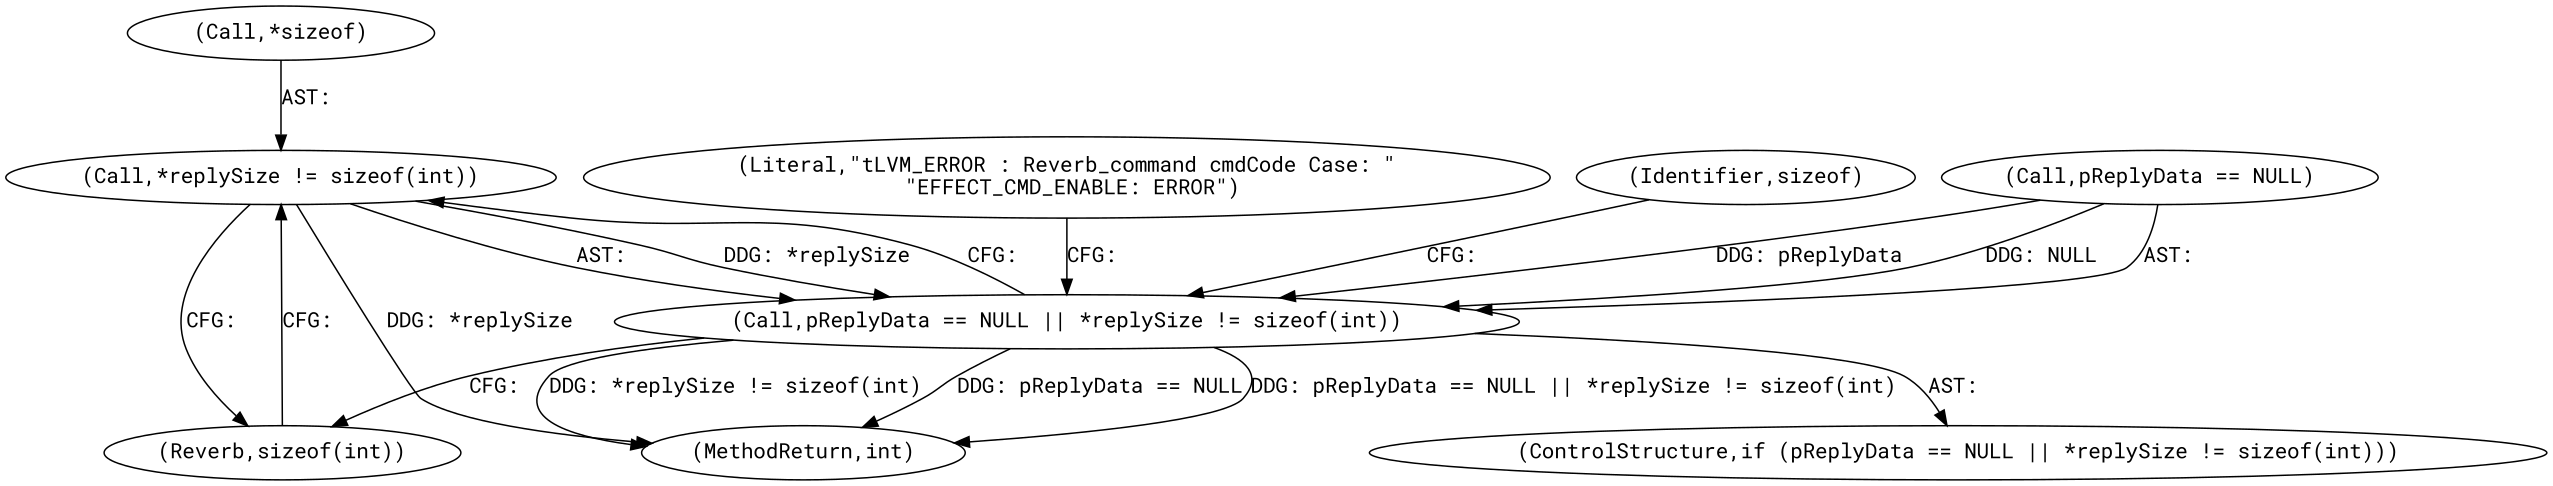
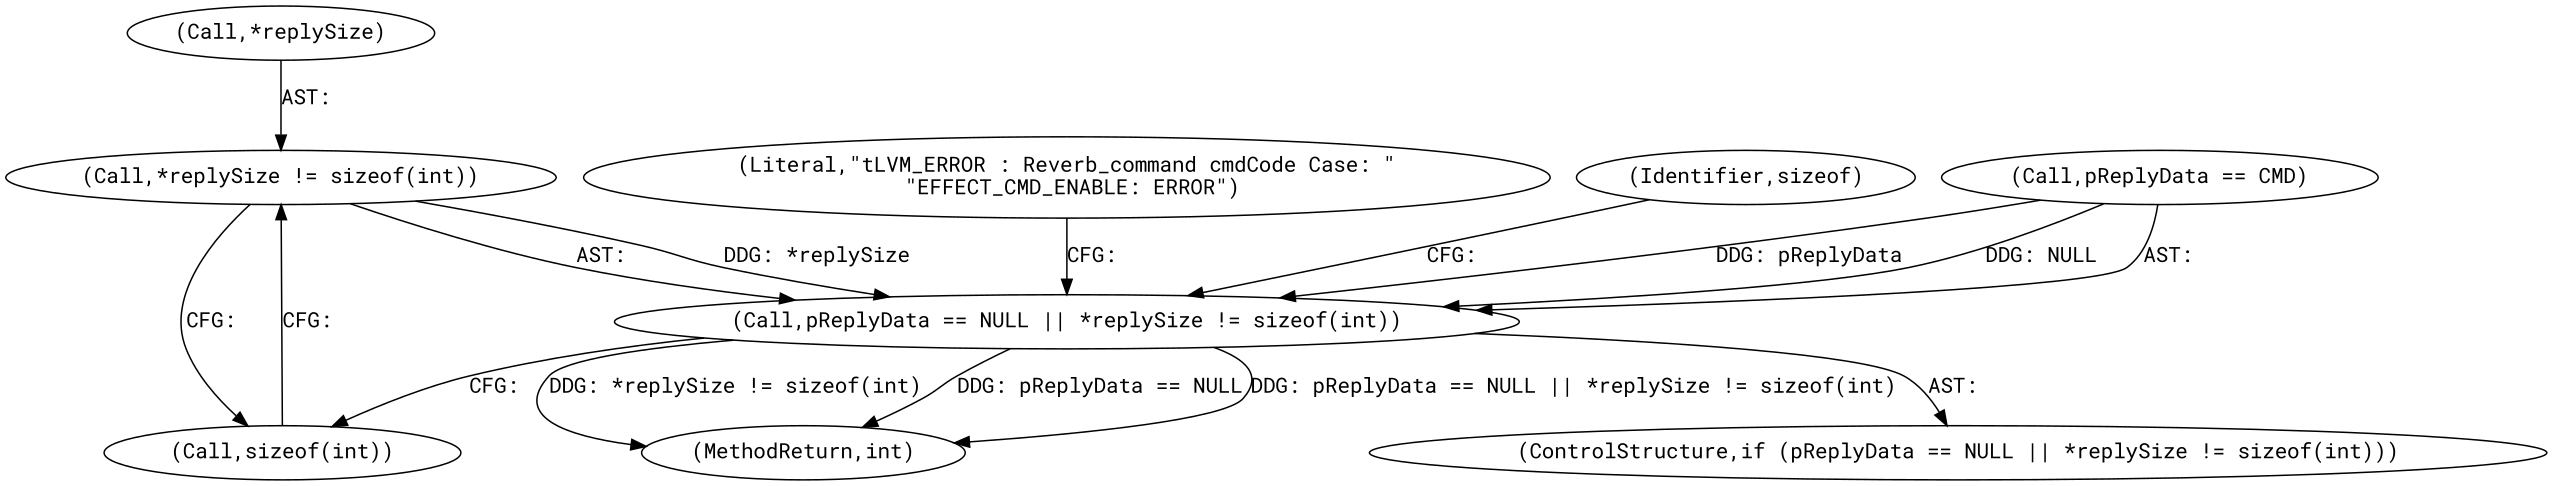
(281, 33) -> (281, 33)
(2160, 177) -> (2160, 177)
(740, 223) -> none
(427, 402) -> none
(282, 453) -> (282, 453)
